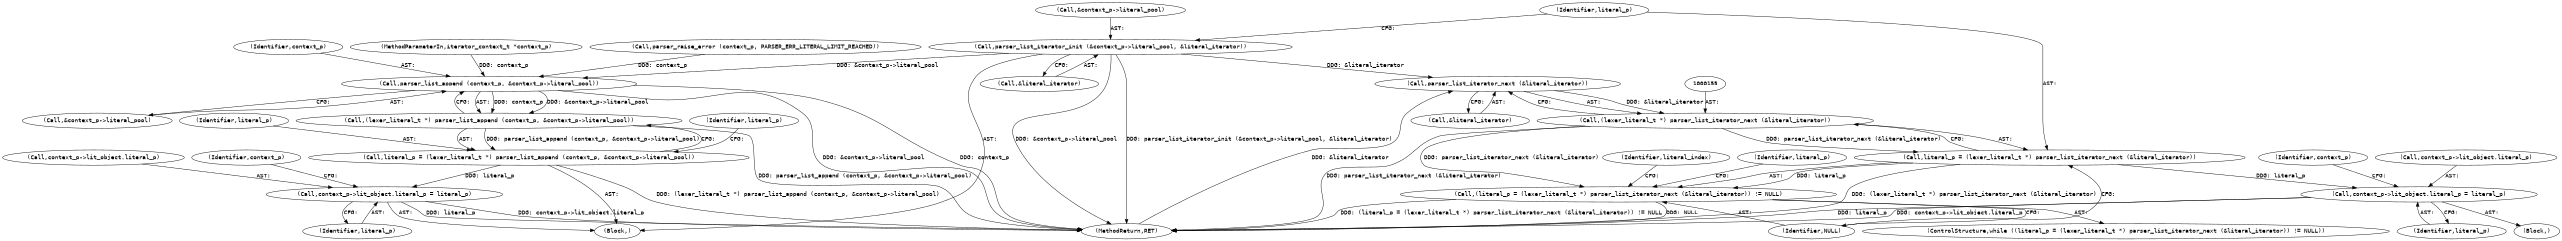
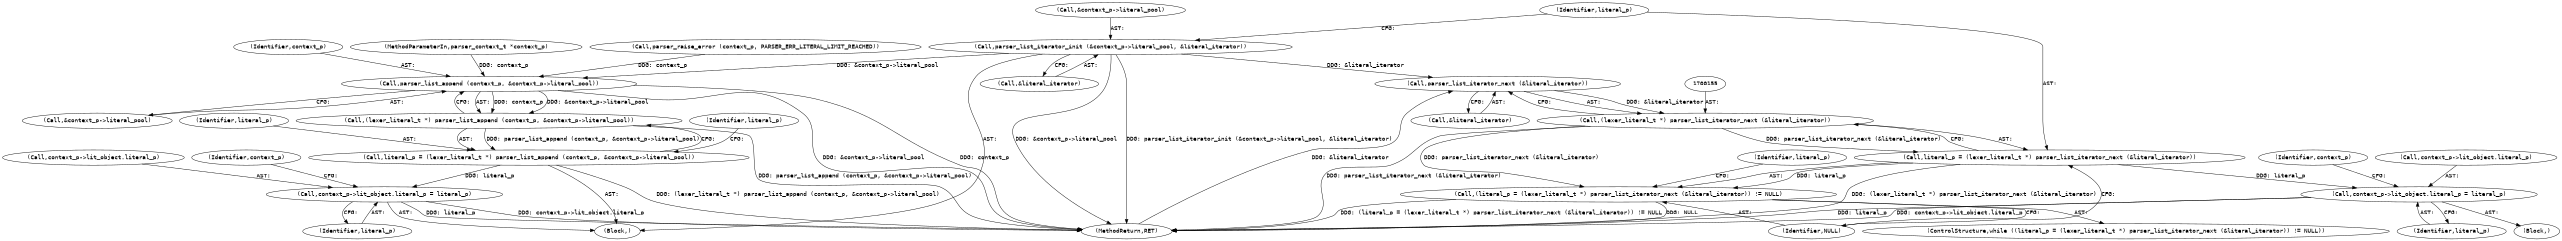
(466, 47) -> (466, 47)
(1705, 84) -> (1705, 84)
(1666, 158) -> none
